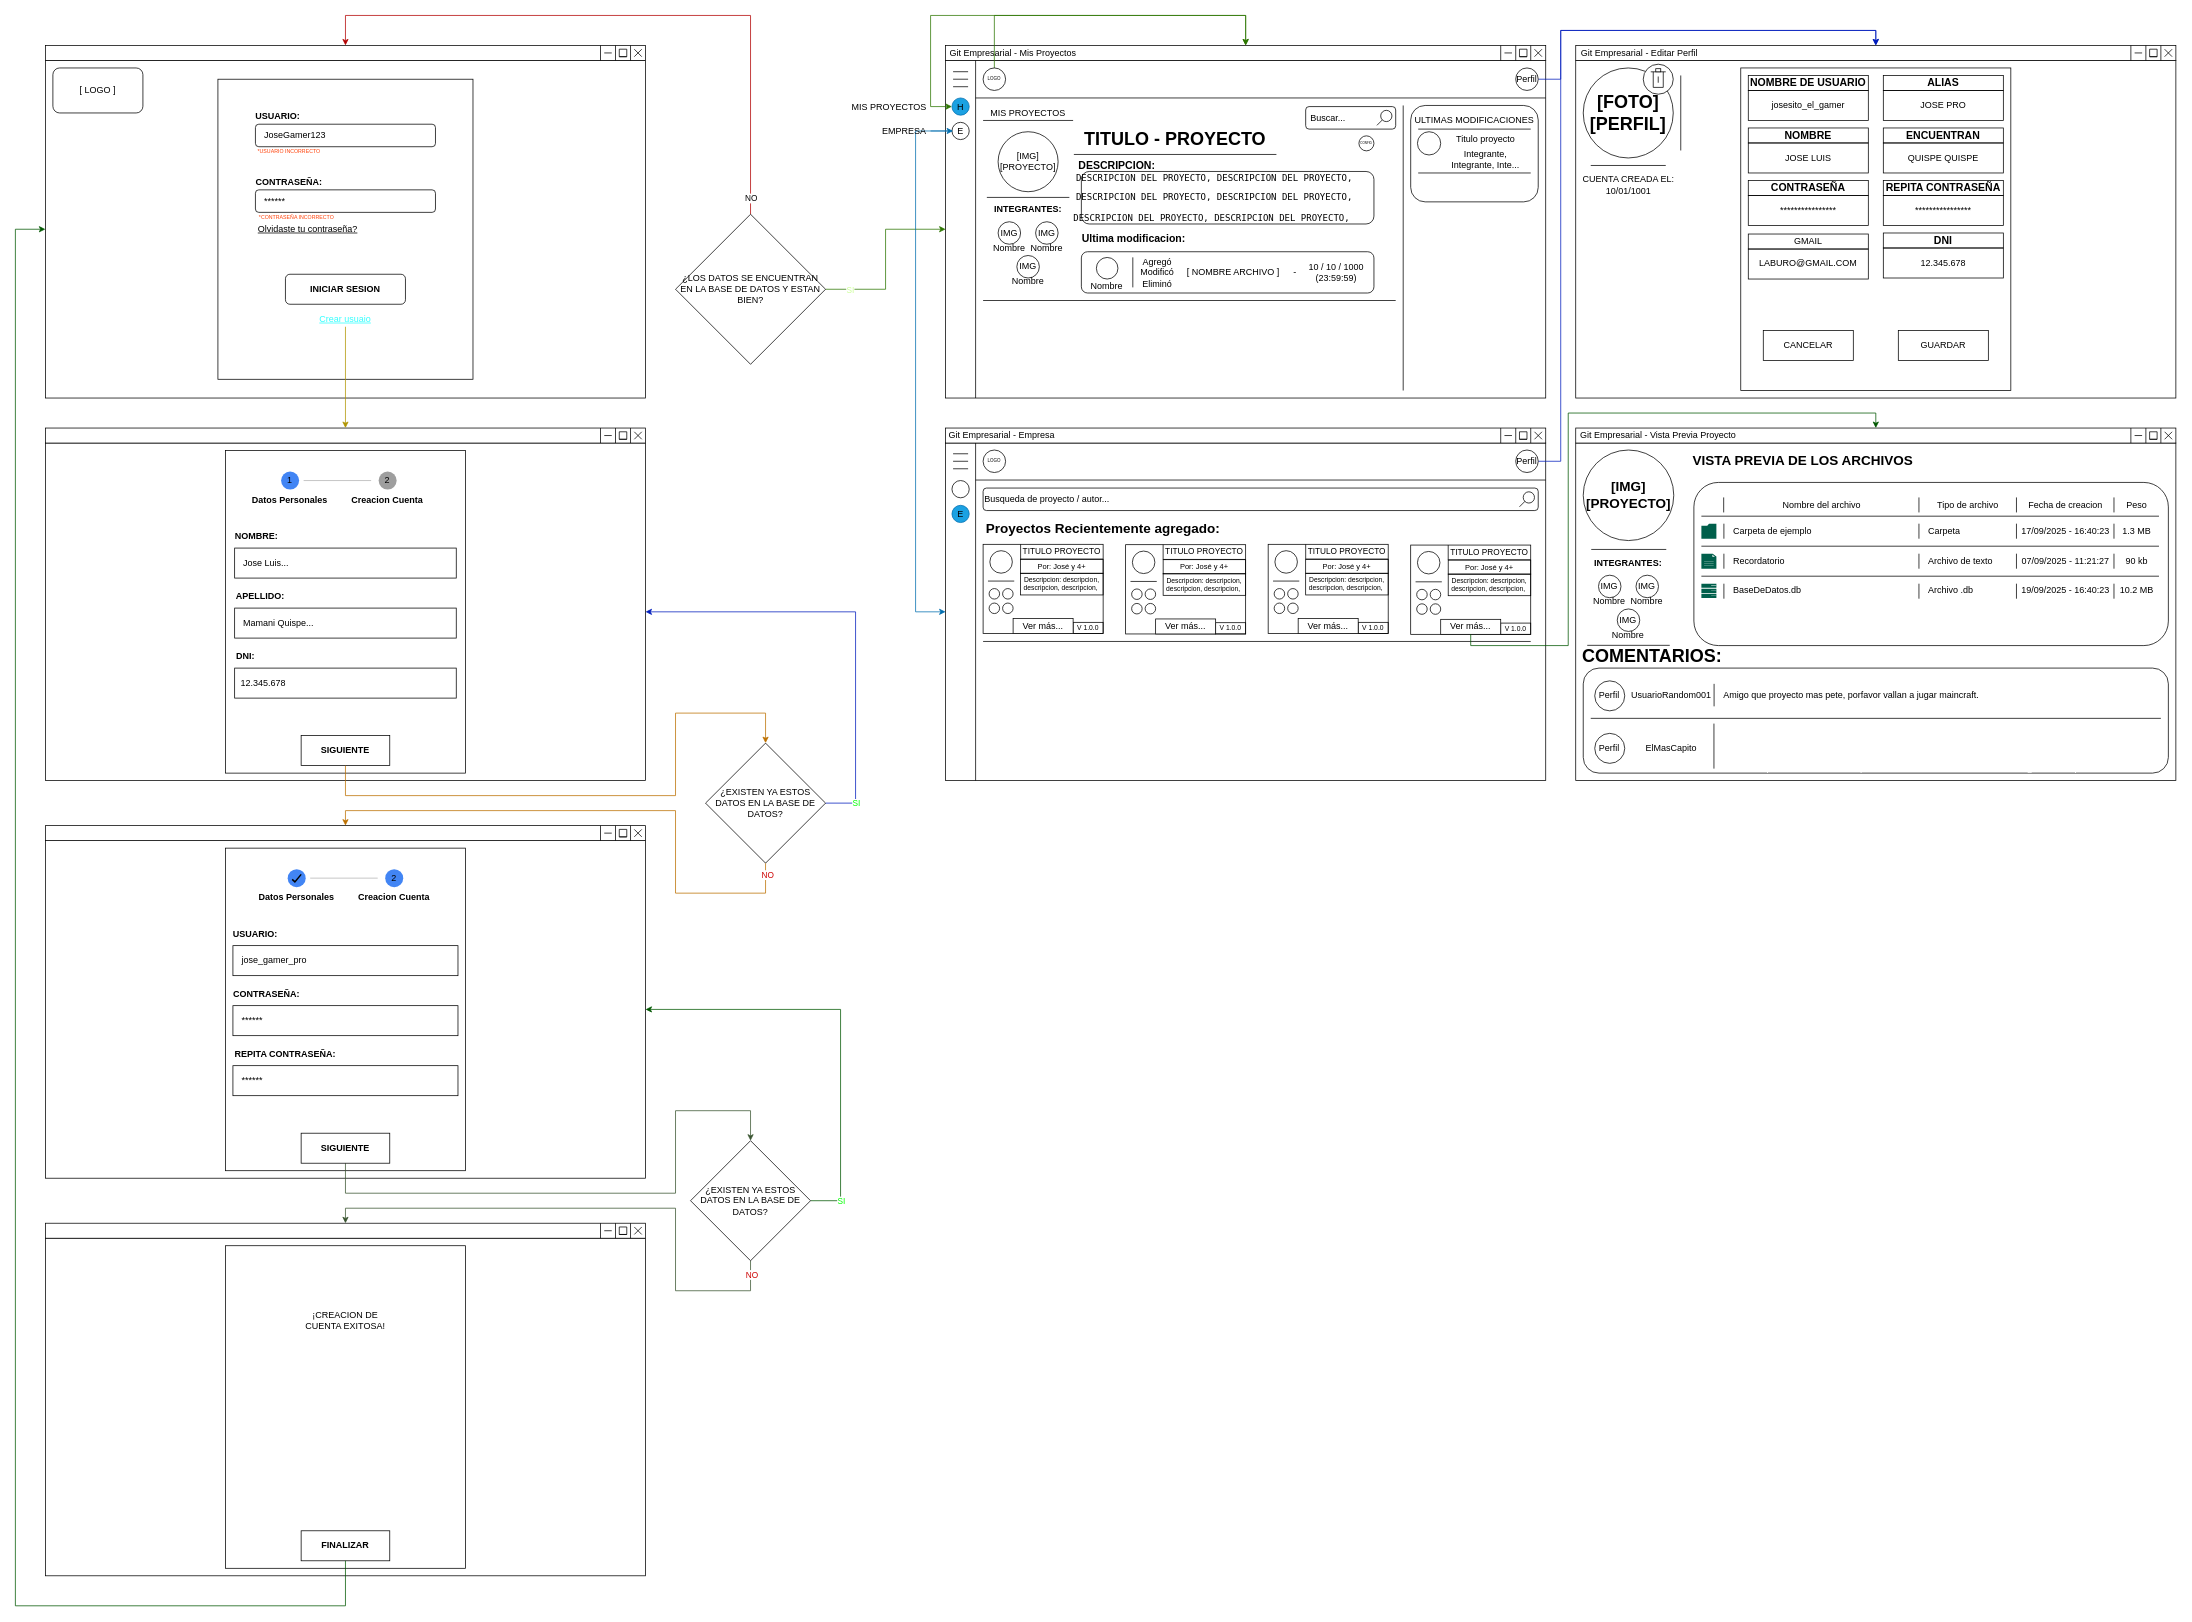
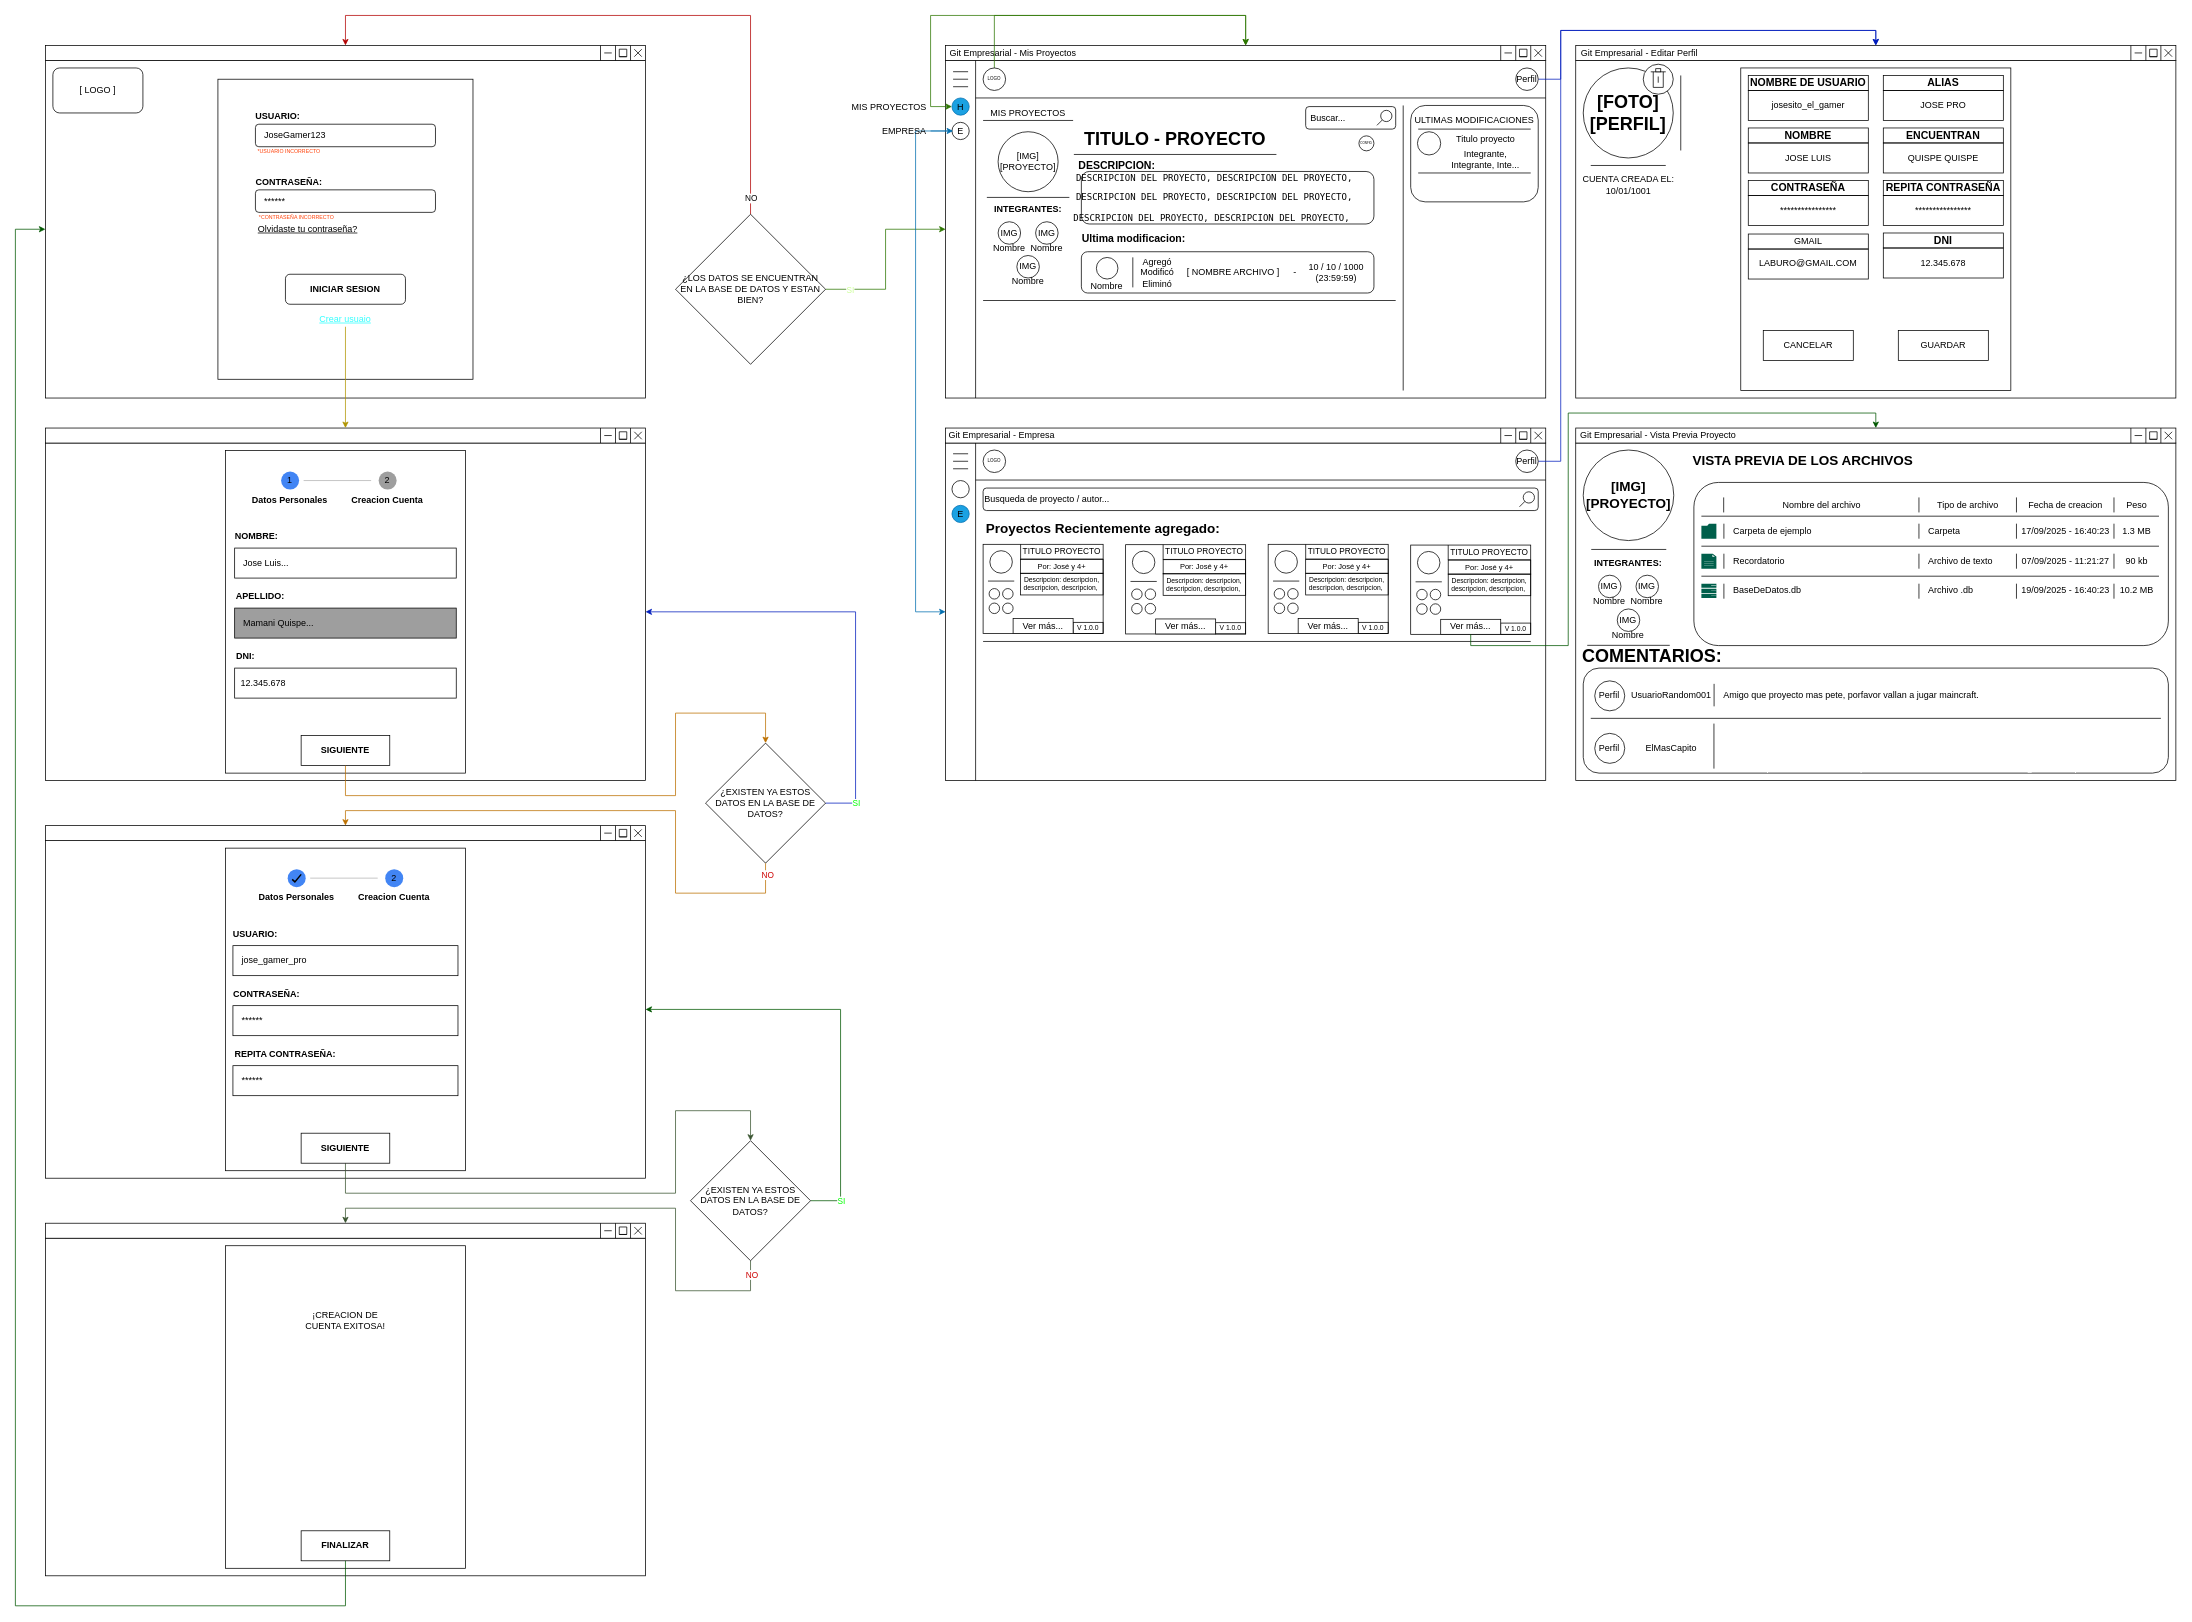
(345, 623) -> (345, 623)
